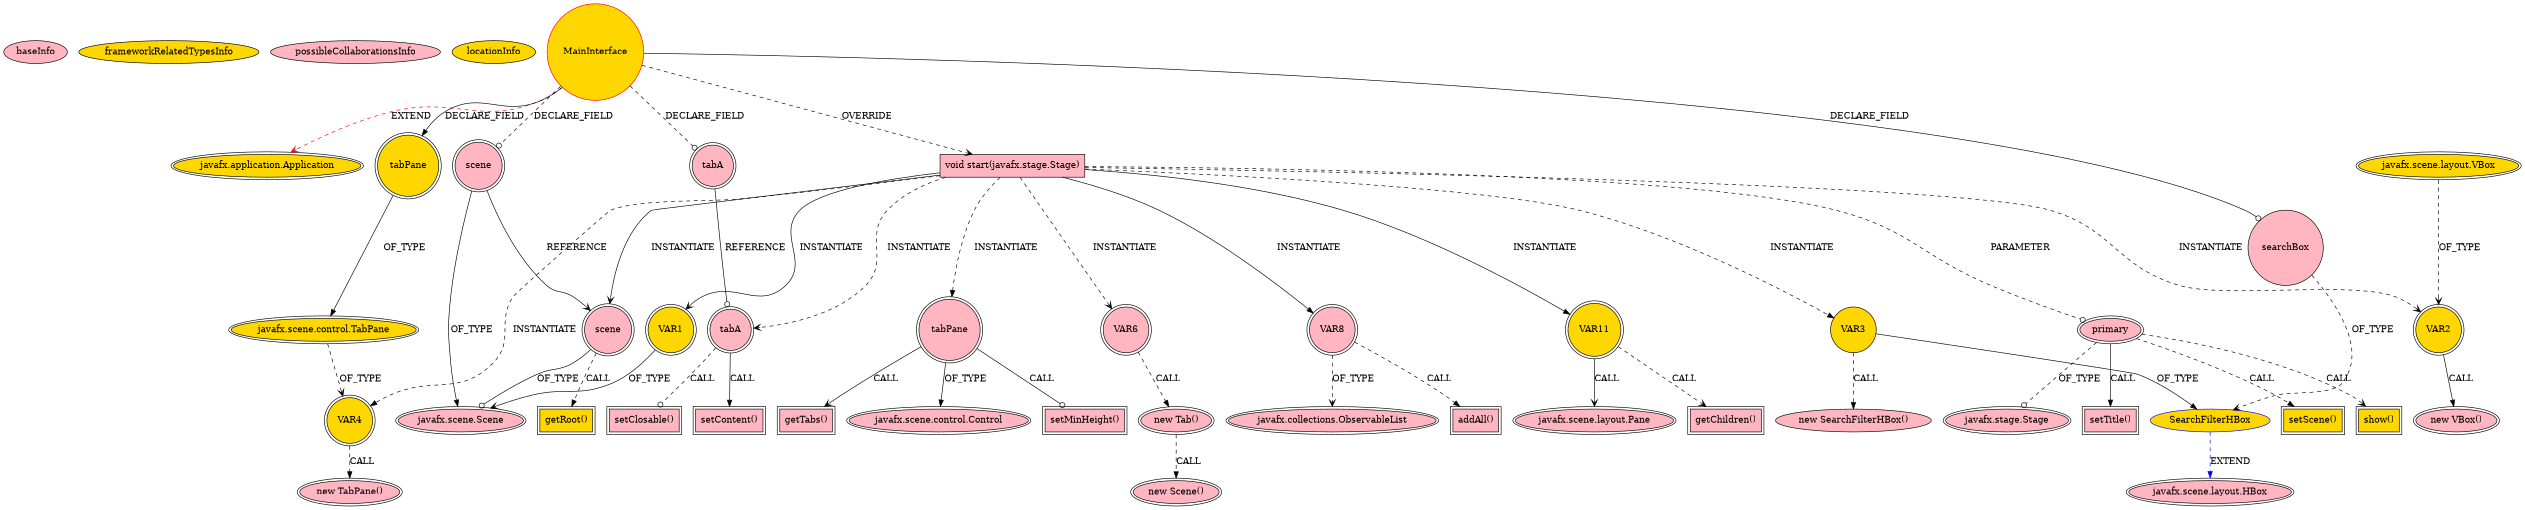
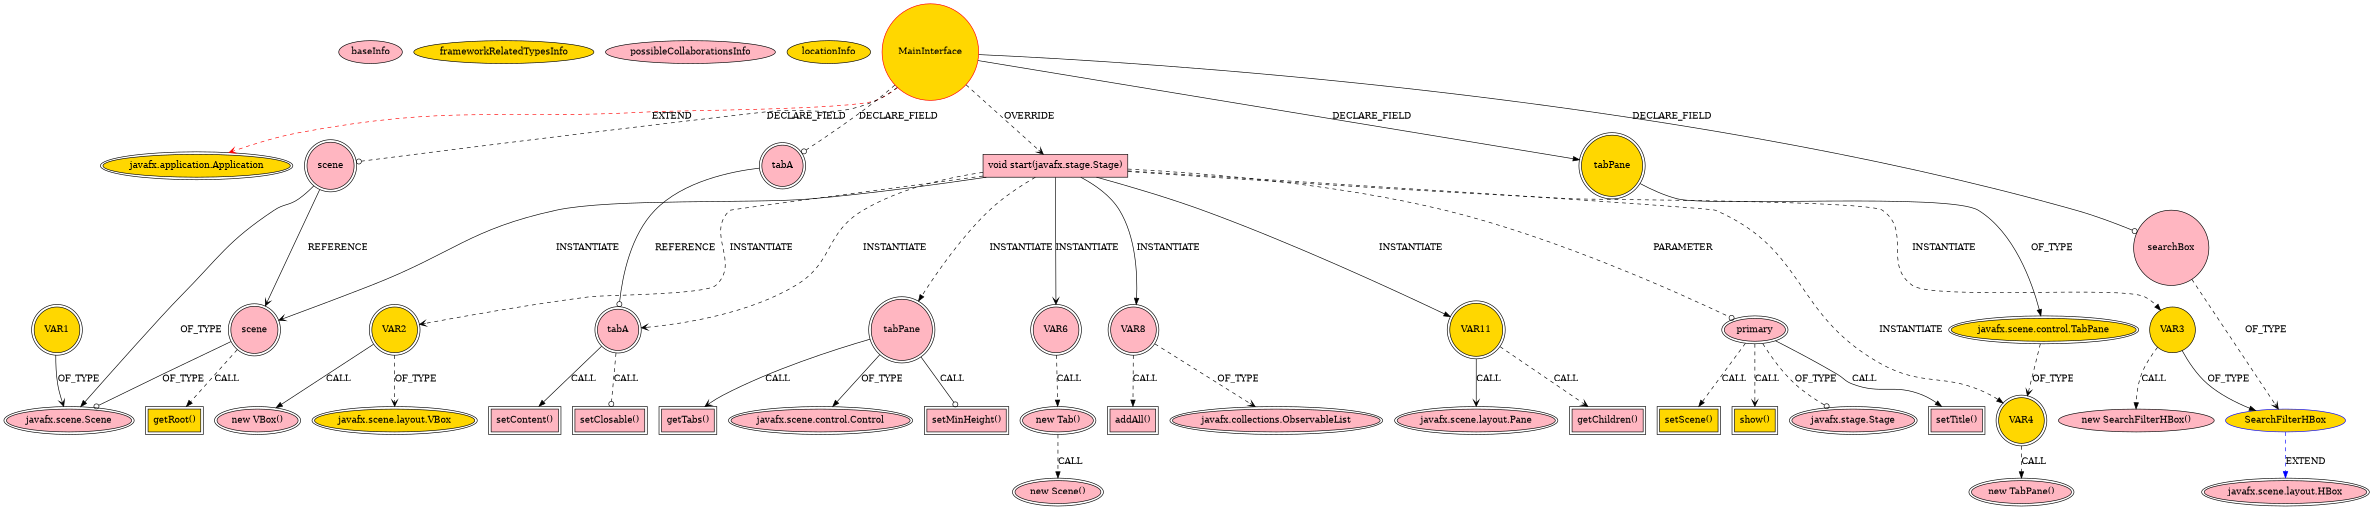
(792, 226) -> none
(2439, 239) -> (395, 378)
(1064, 240) -> (1056, 238)
